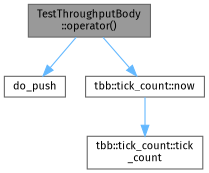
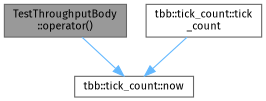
(35, 87) -> none
(145, 111) -> (170, 53)
